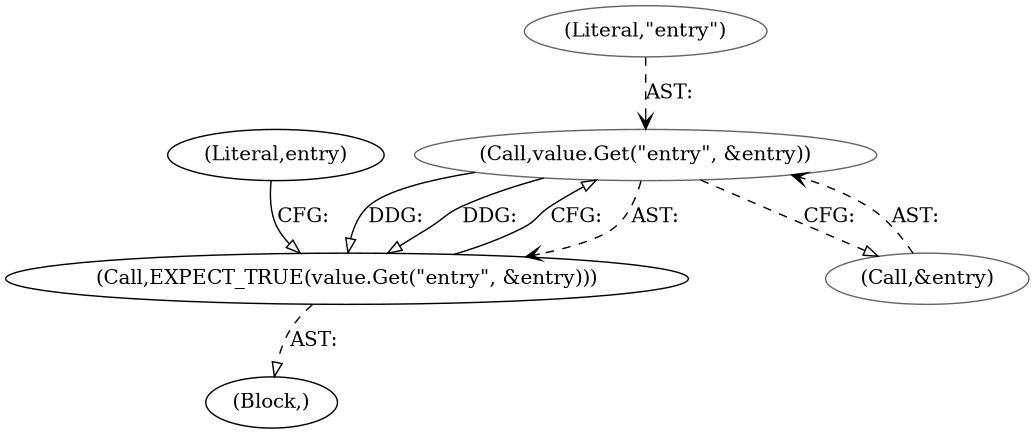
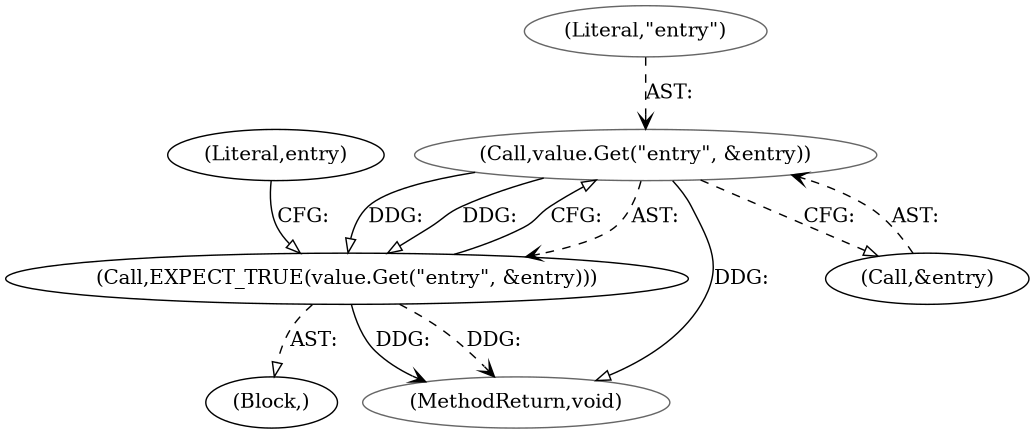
(927, 279) -> (927, 279)
none -> (516, 402)
